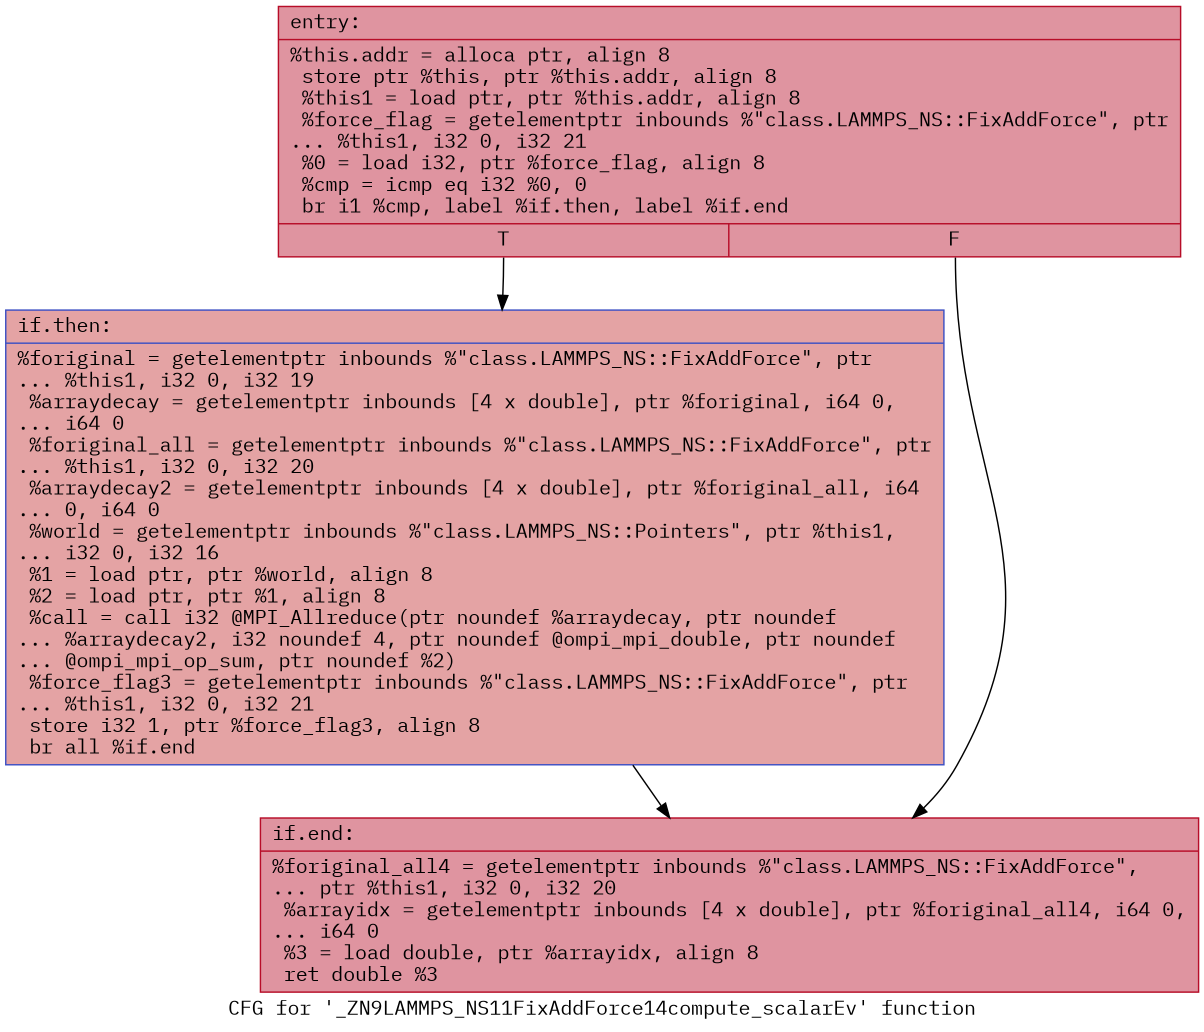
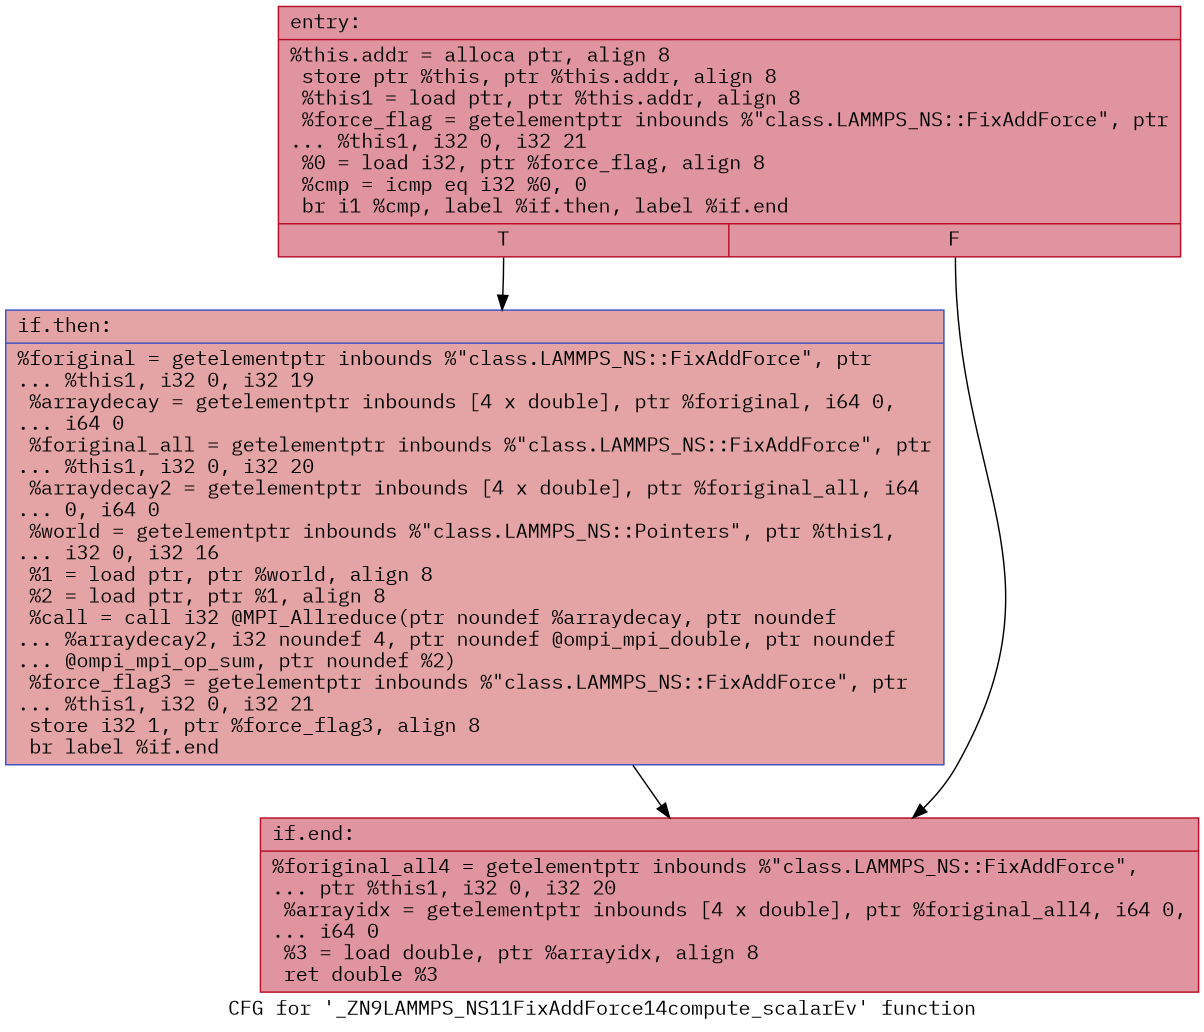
(106, 748) -> (119, 748)
